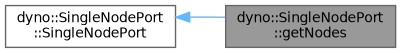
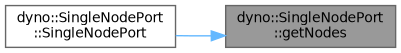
(208, 17) -> (193, 36)
